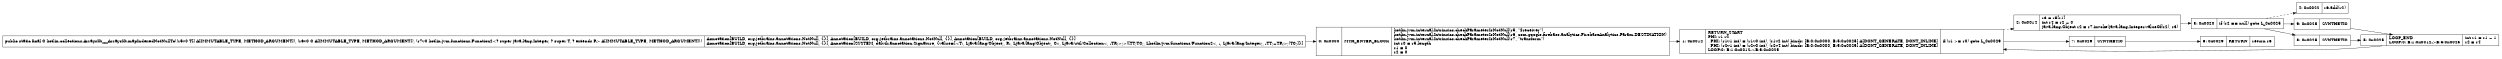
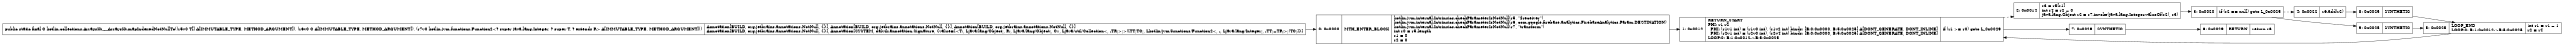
(2278, 32) -> (2350, 12)
